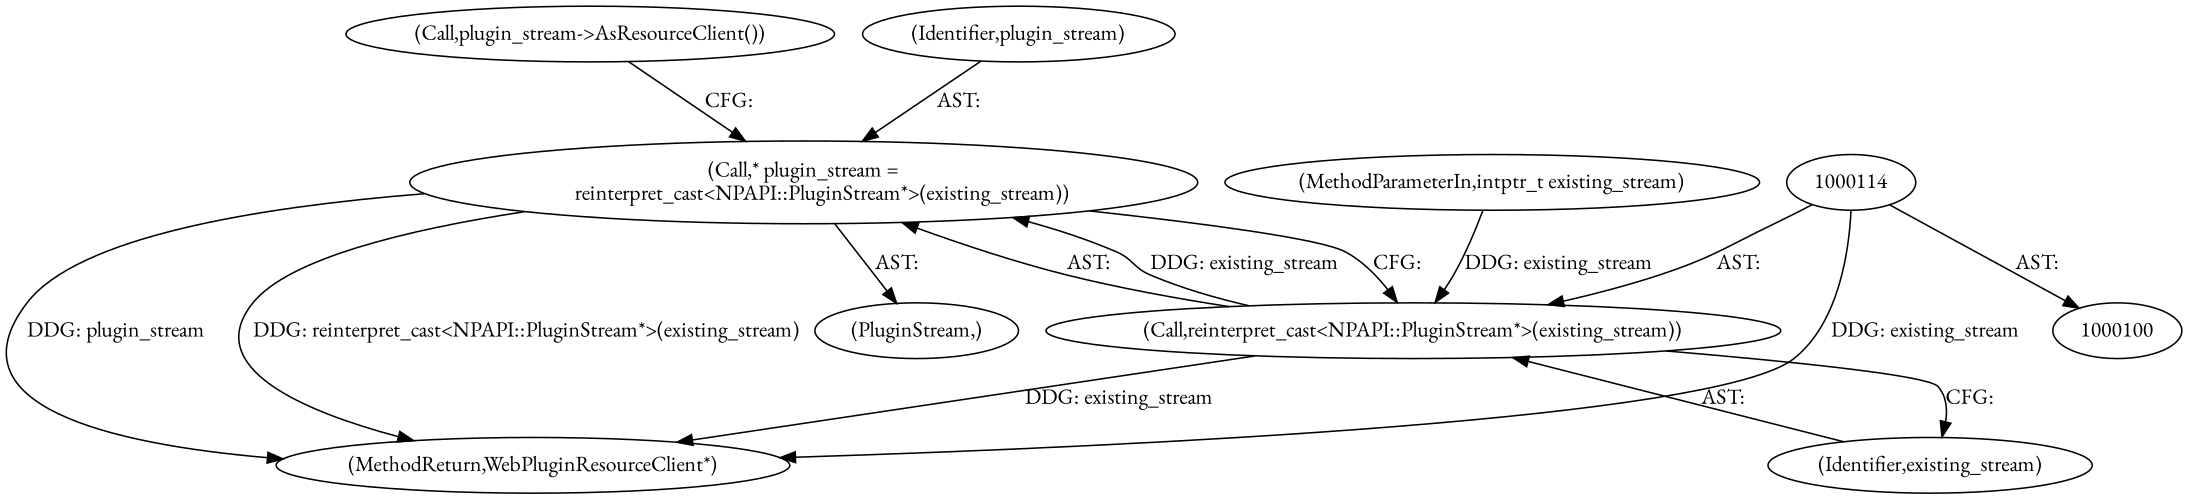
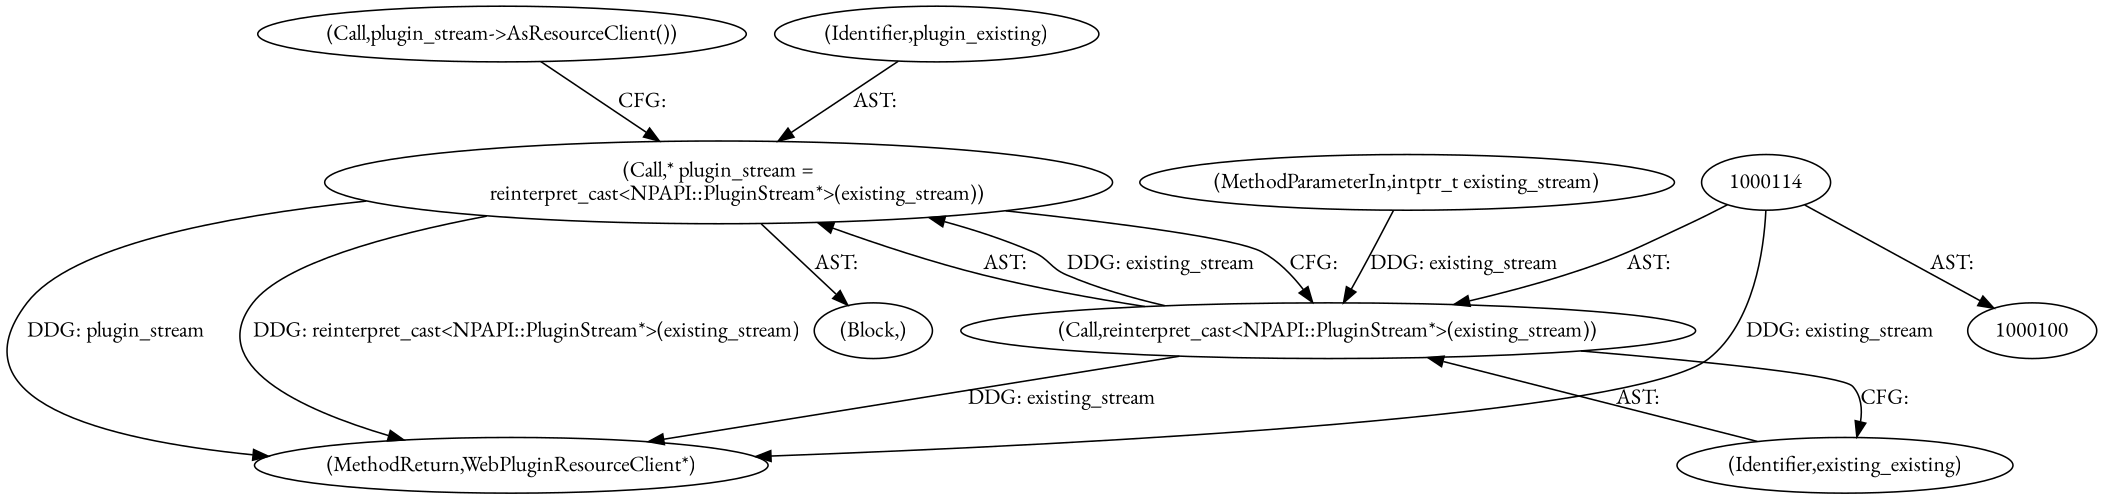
(1019, 34) -> (937, 34)
(917, 331) -> (873, 331)
(1930, 465) -> (1845, 465)
